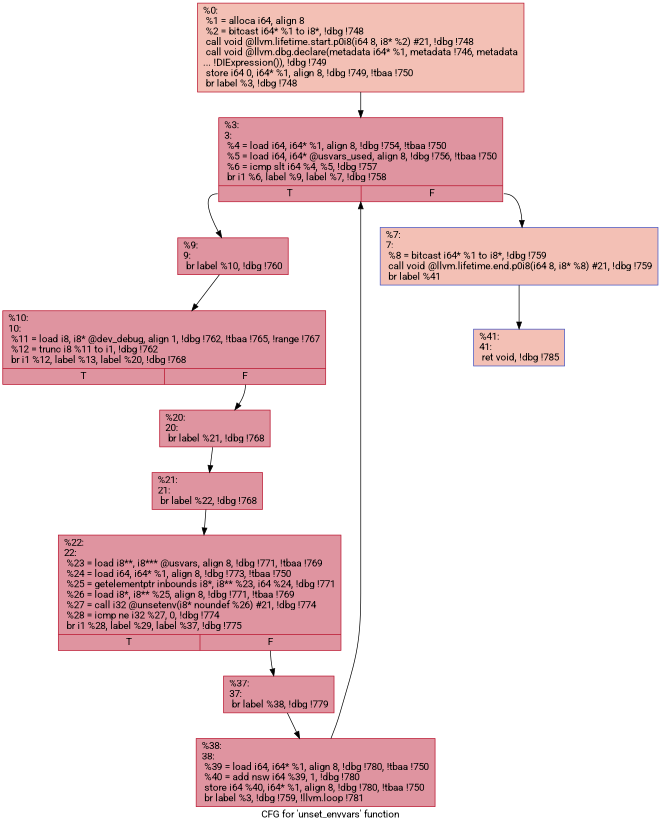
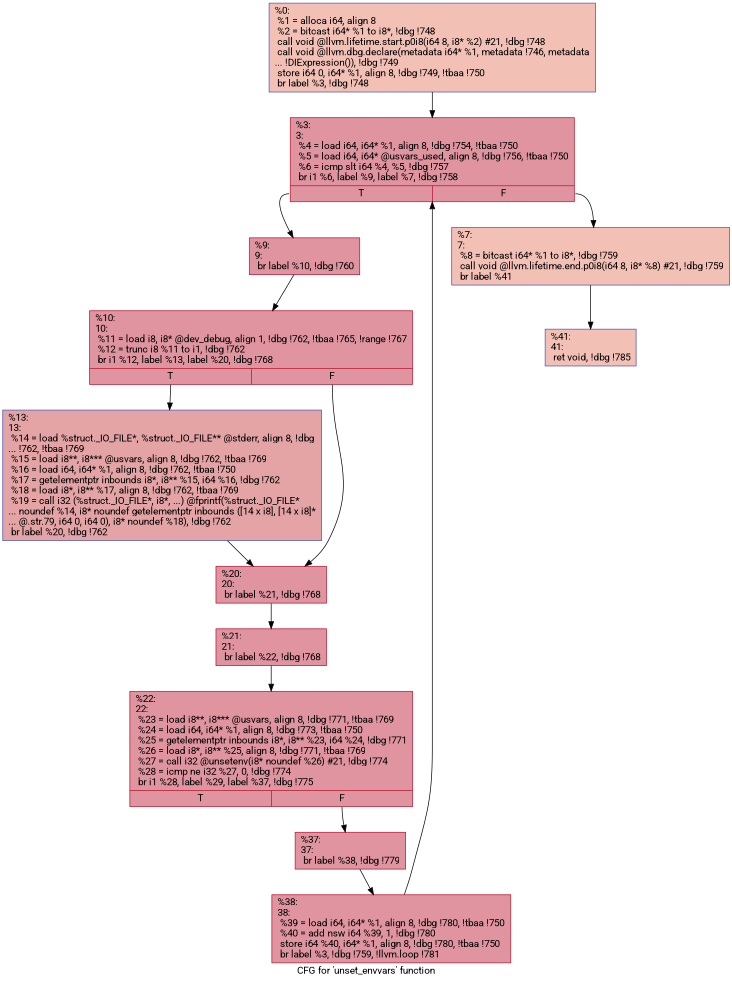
(361, 48) -> (432, 48)
none -> (162, 475)
